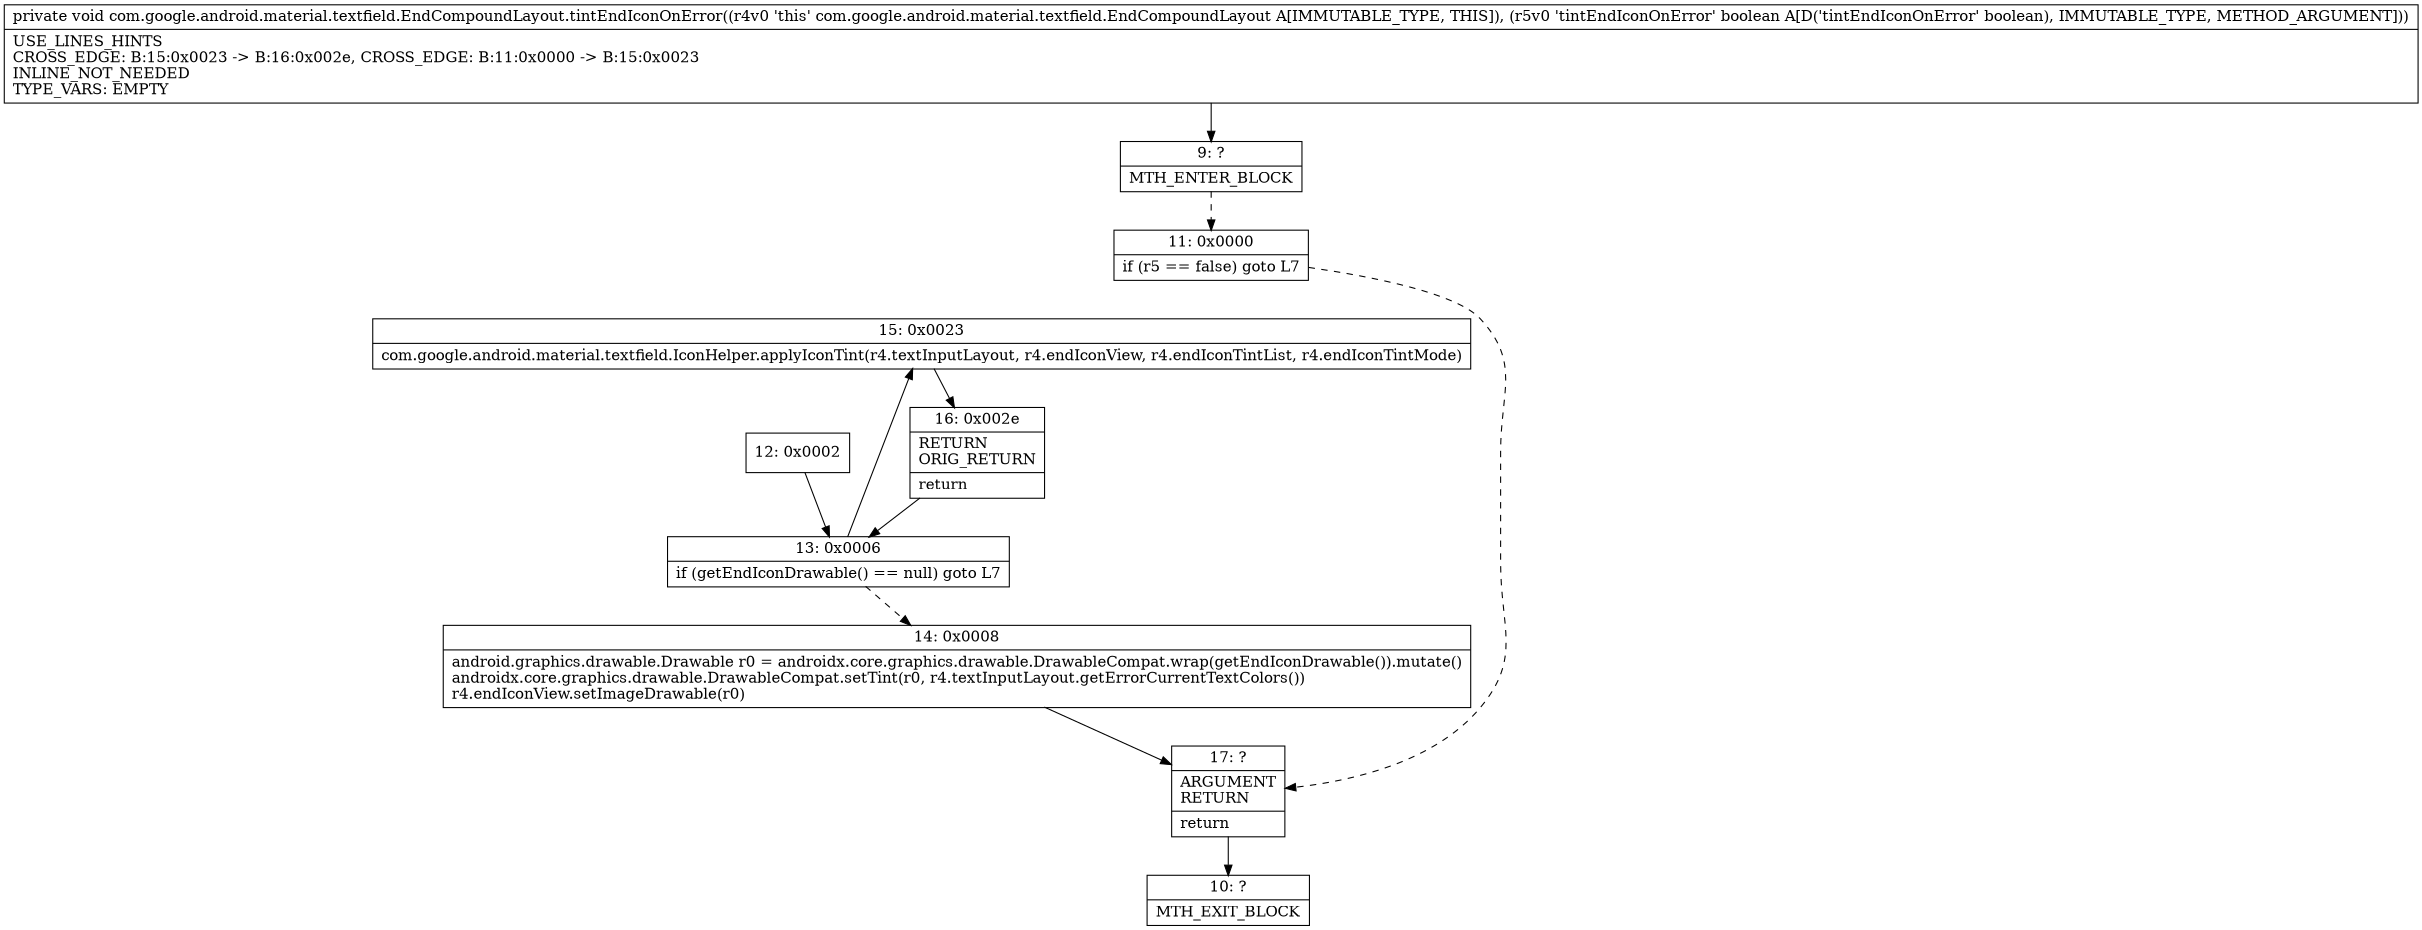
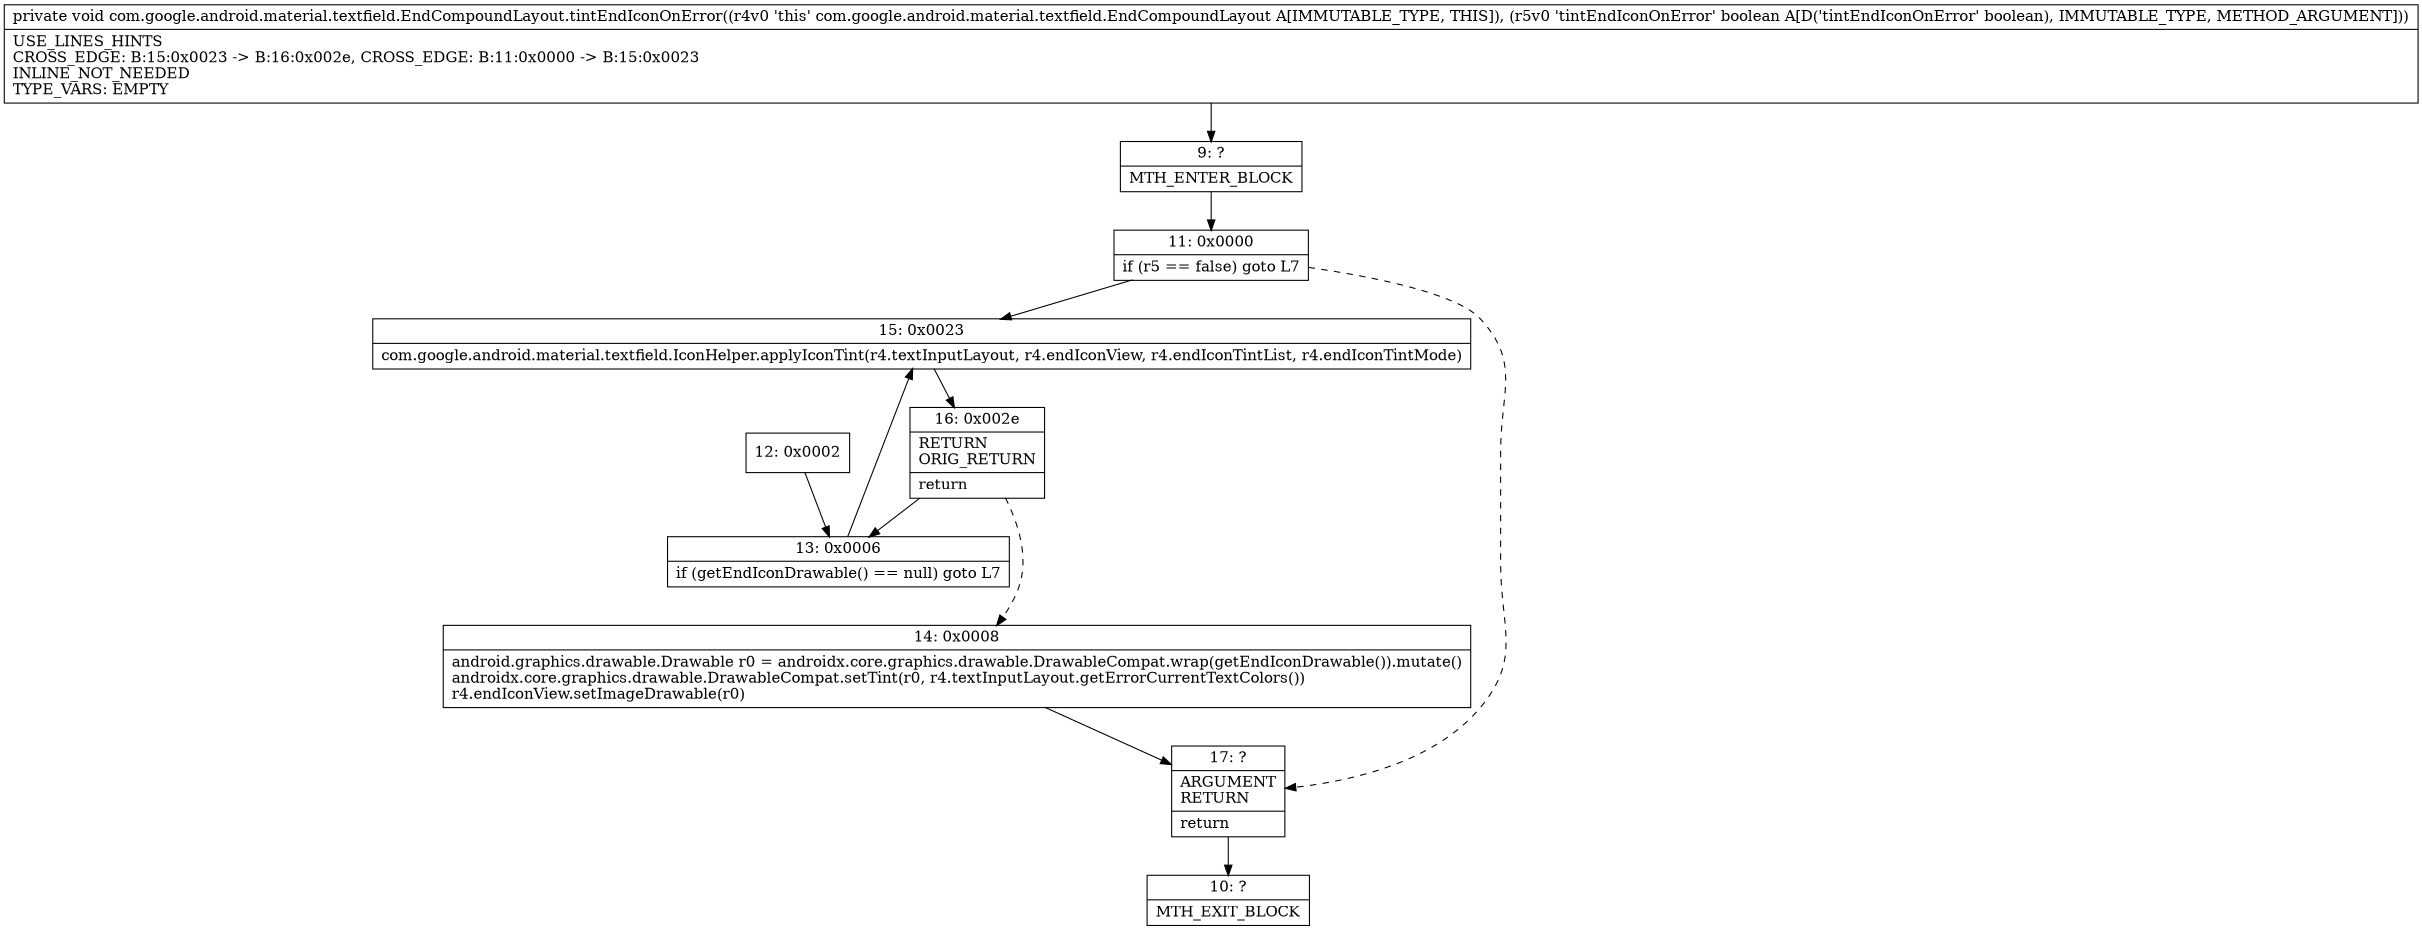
(1211, 206) -> (1211, 206)
none -> (1072, 298)
(884, 602) -> (1023, 558)
